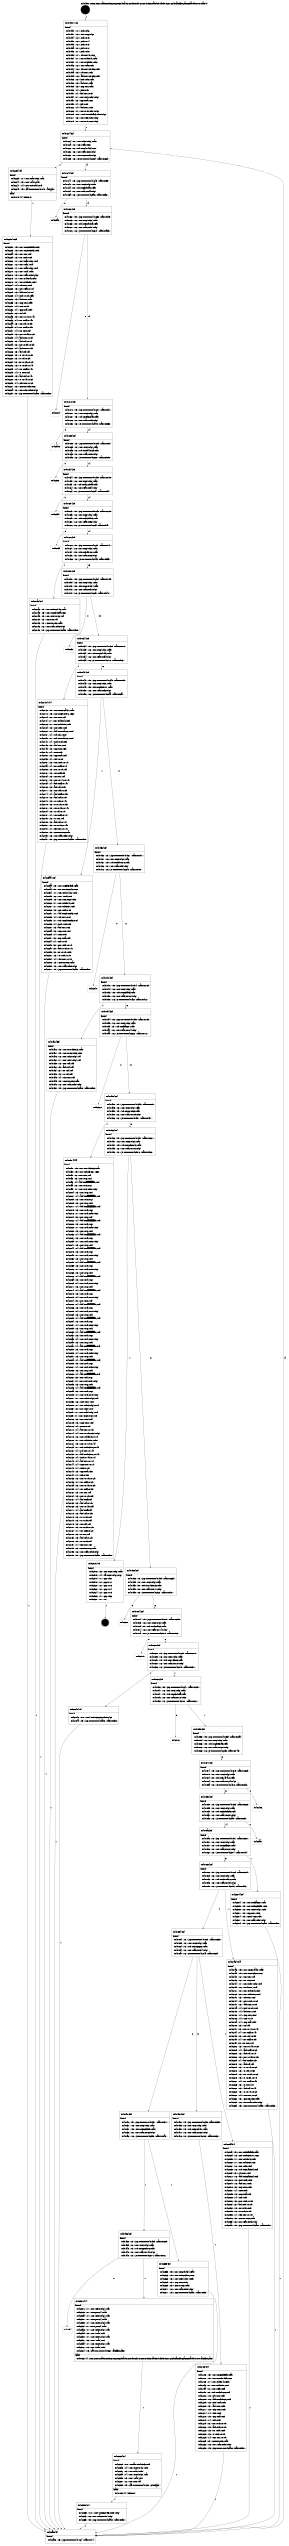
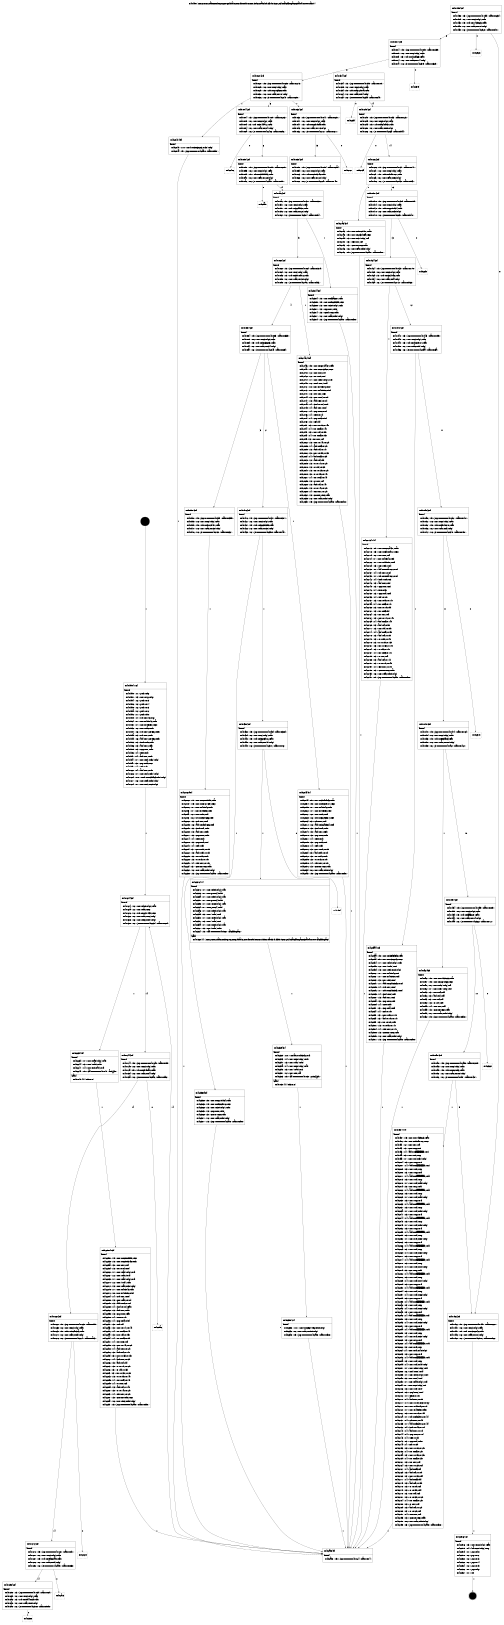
(87, 463) -> none
(140, 1361) -> (499, 673)
(205, 1715) -> (316, 146)
(221, 1757) -> (270, 103)
